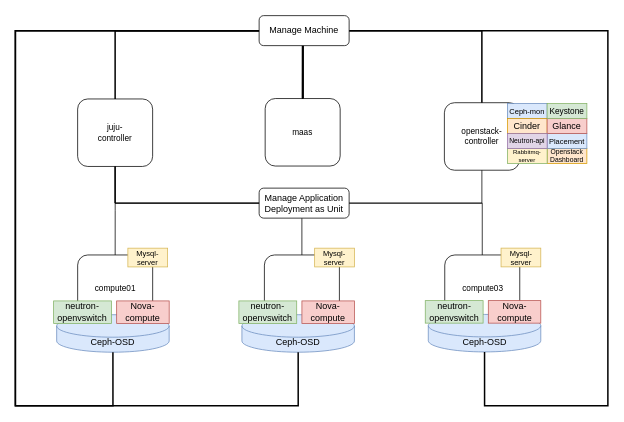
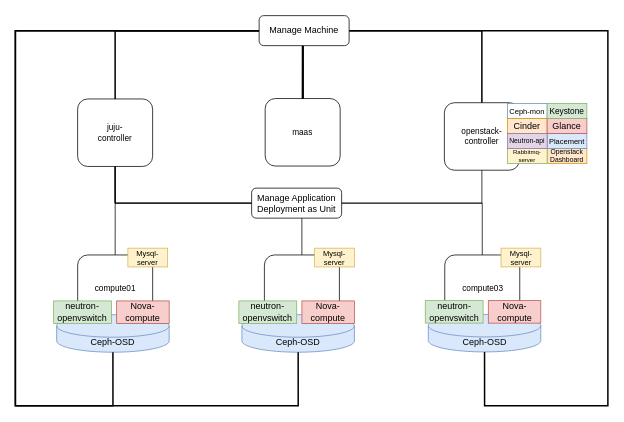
(527, 111) -> (527, 111)
(304, 203) -> (297, 203)
